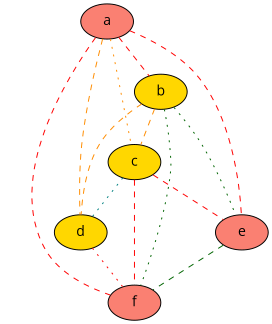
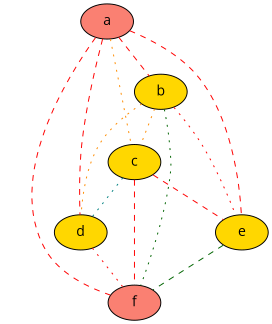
(84, 126) -> (84, 126)
(148, 127) -> (148, 127)
(96, 151) -> (96, 151)
(210, 158) -> (210, 158)
(242, 232) -> (242, 232)
